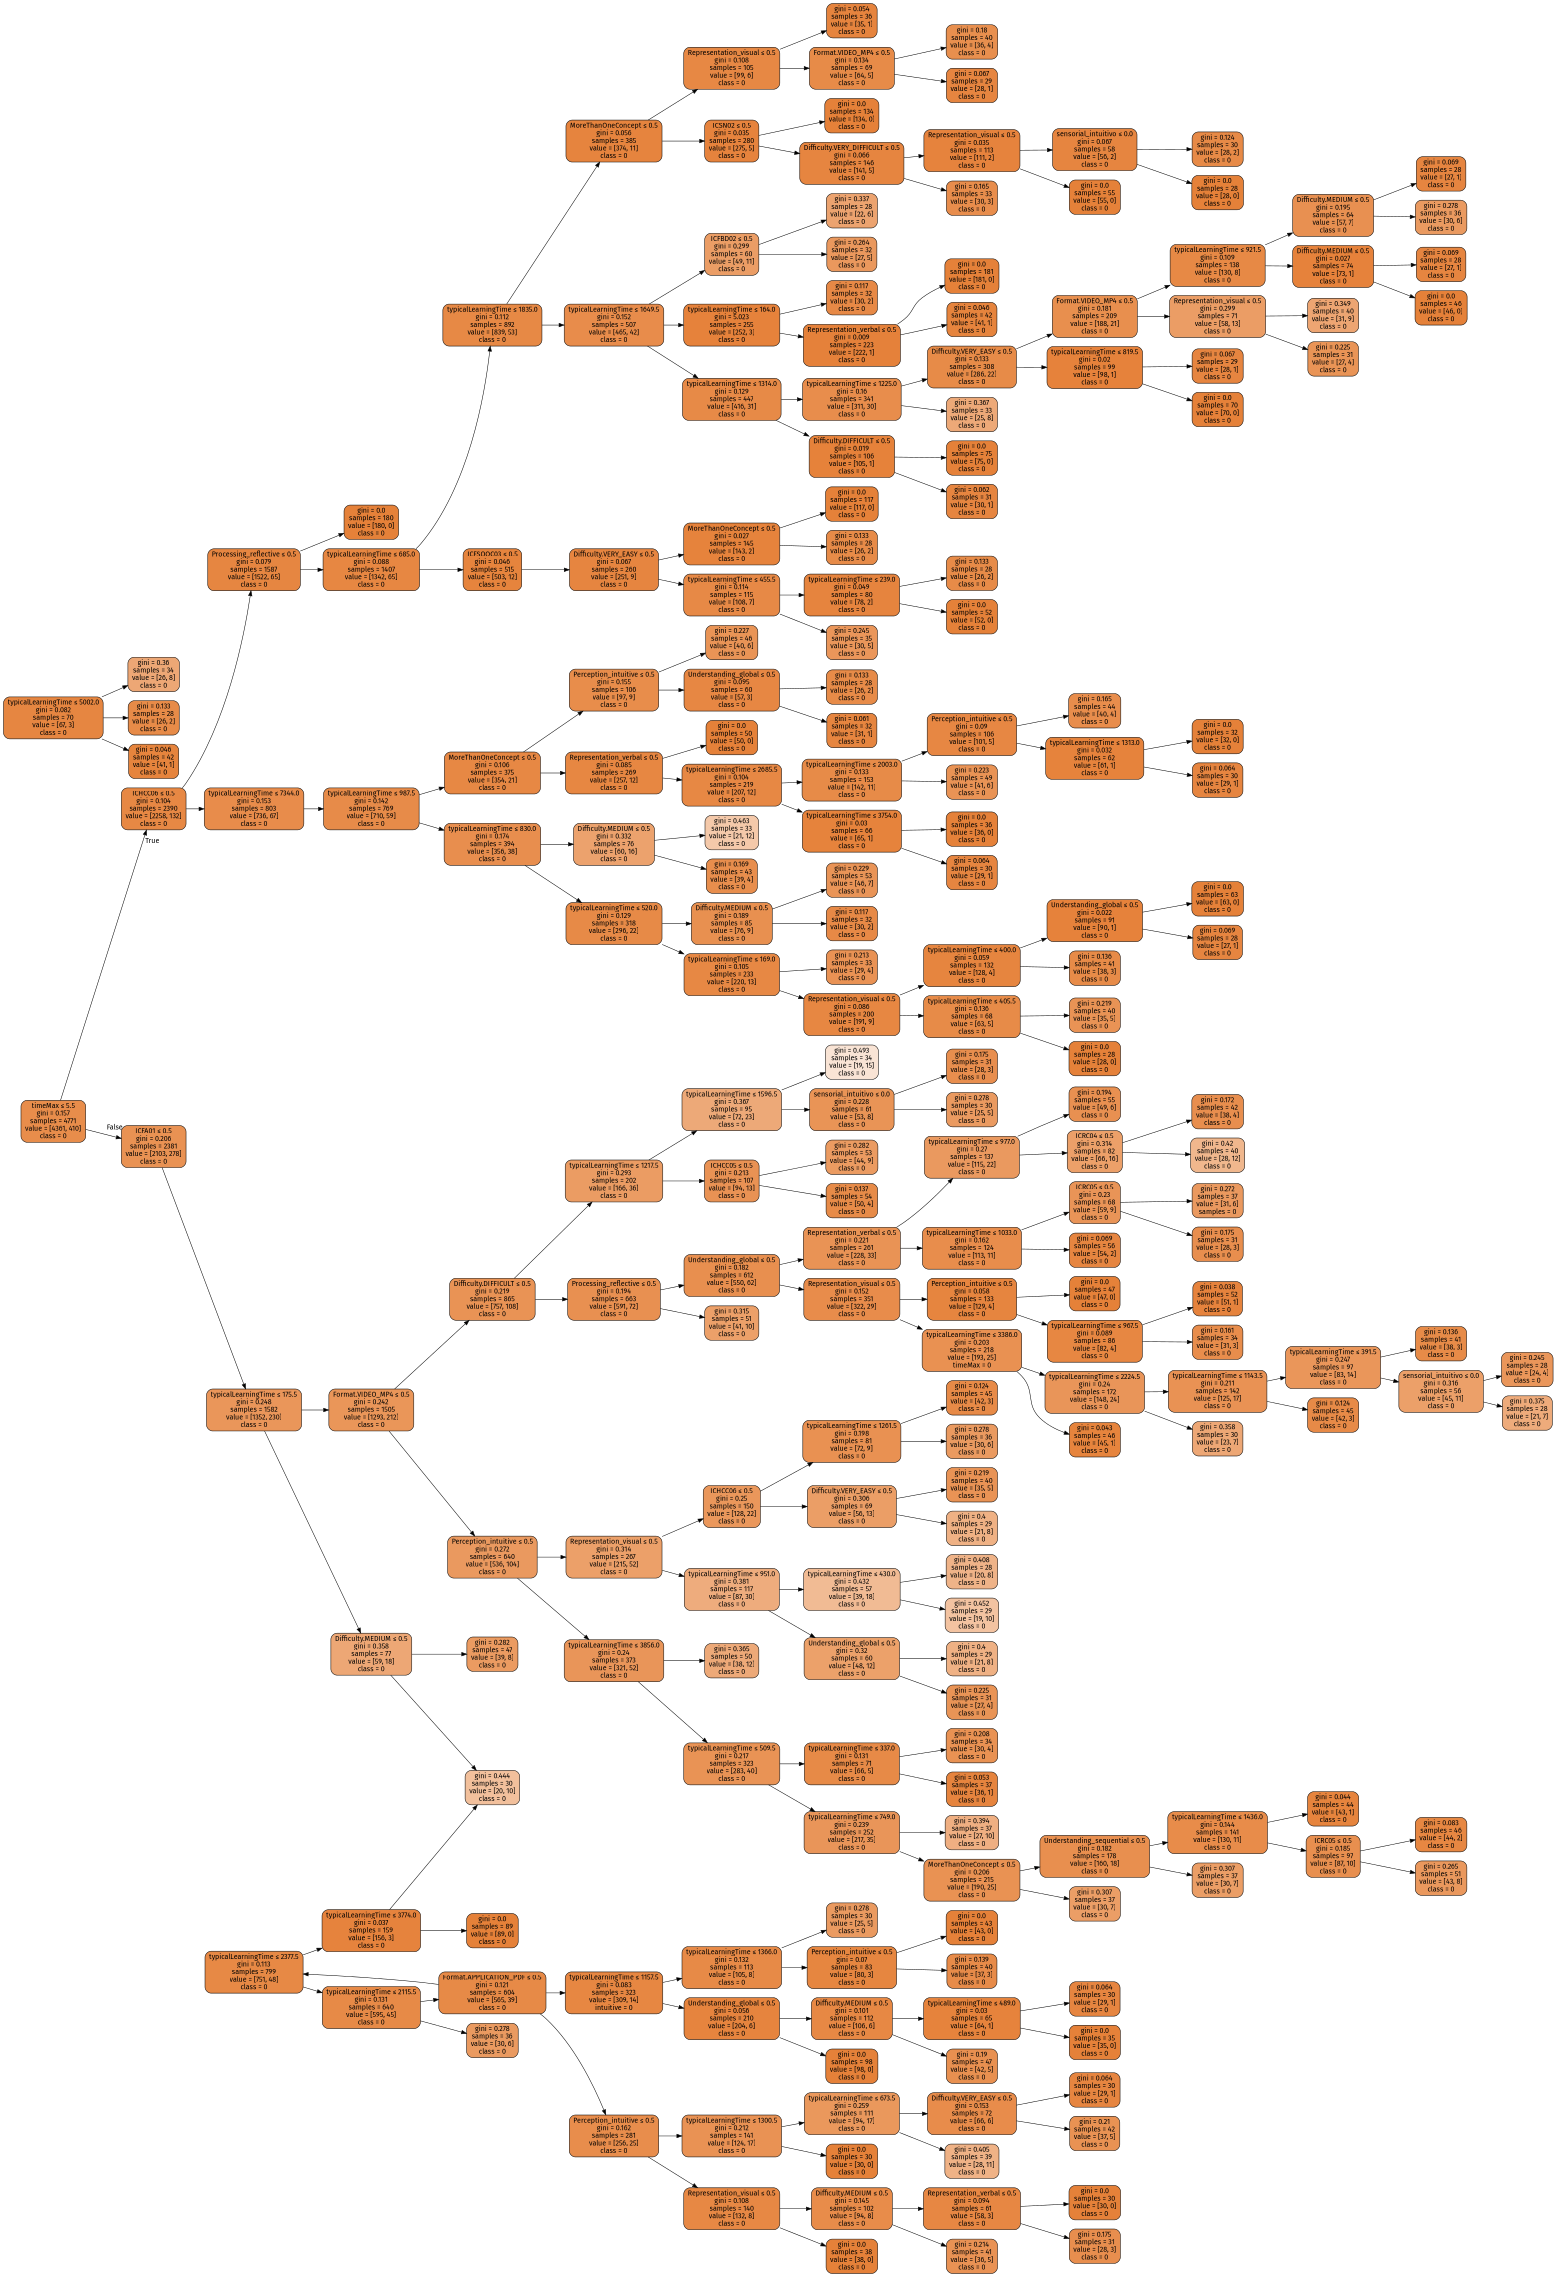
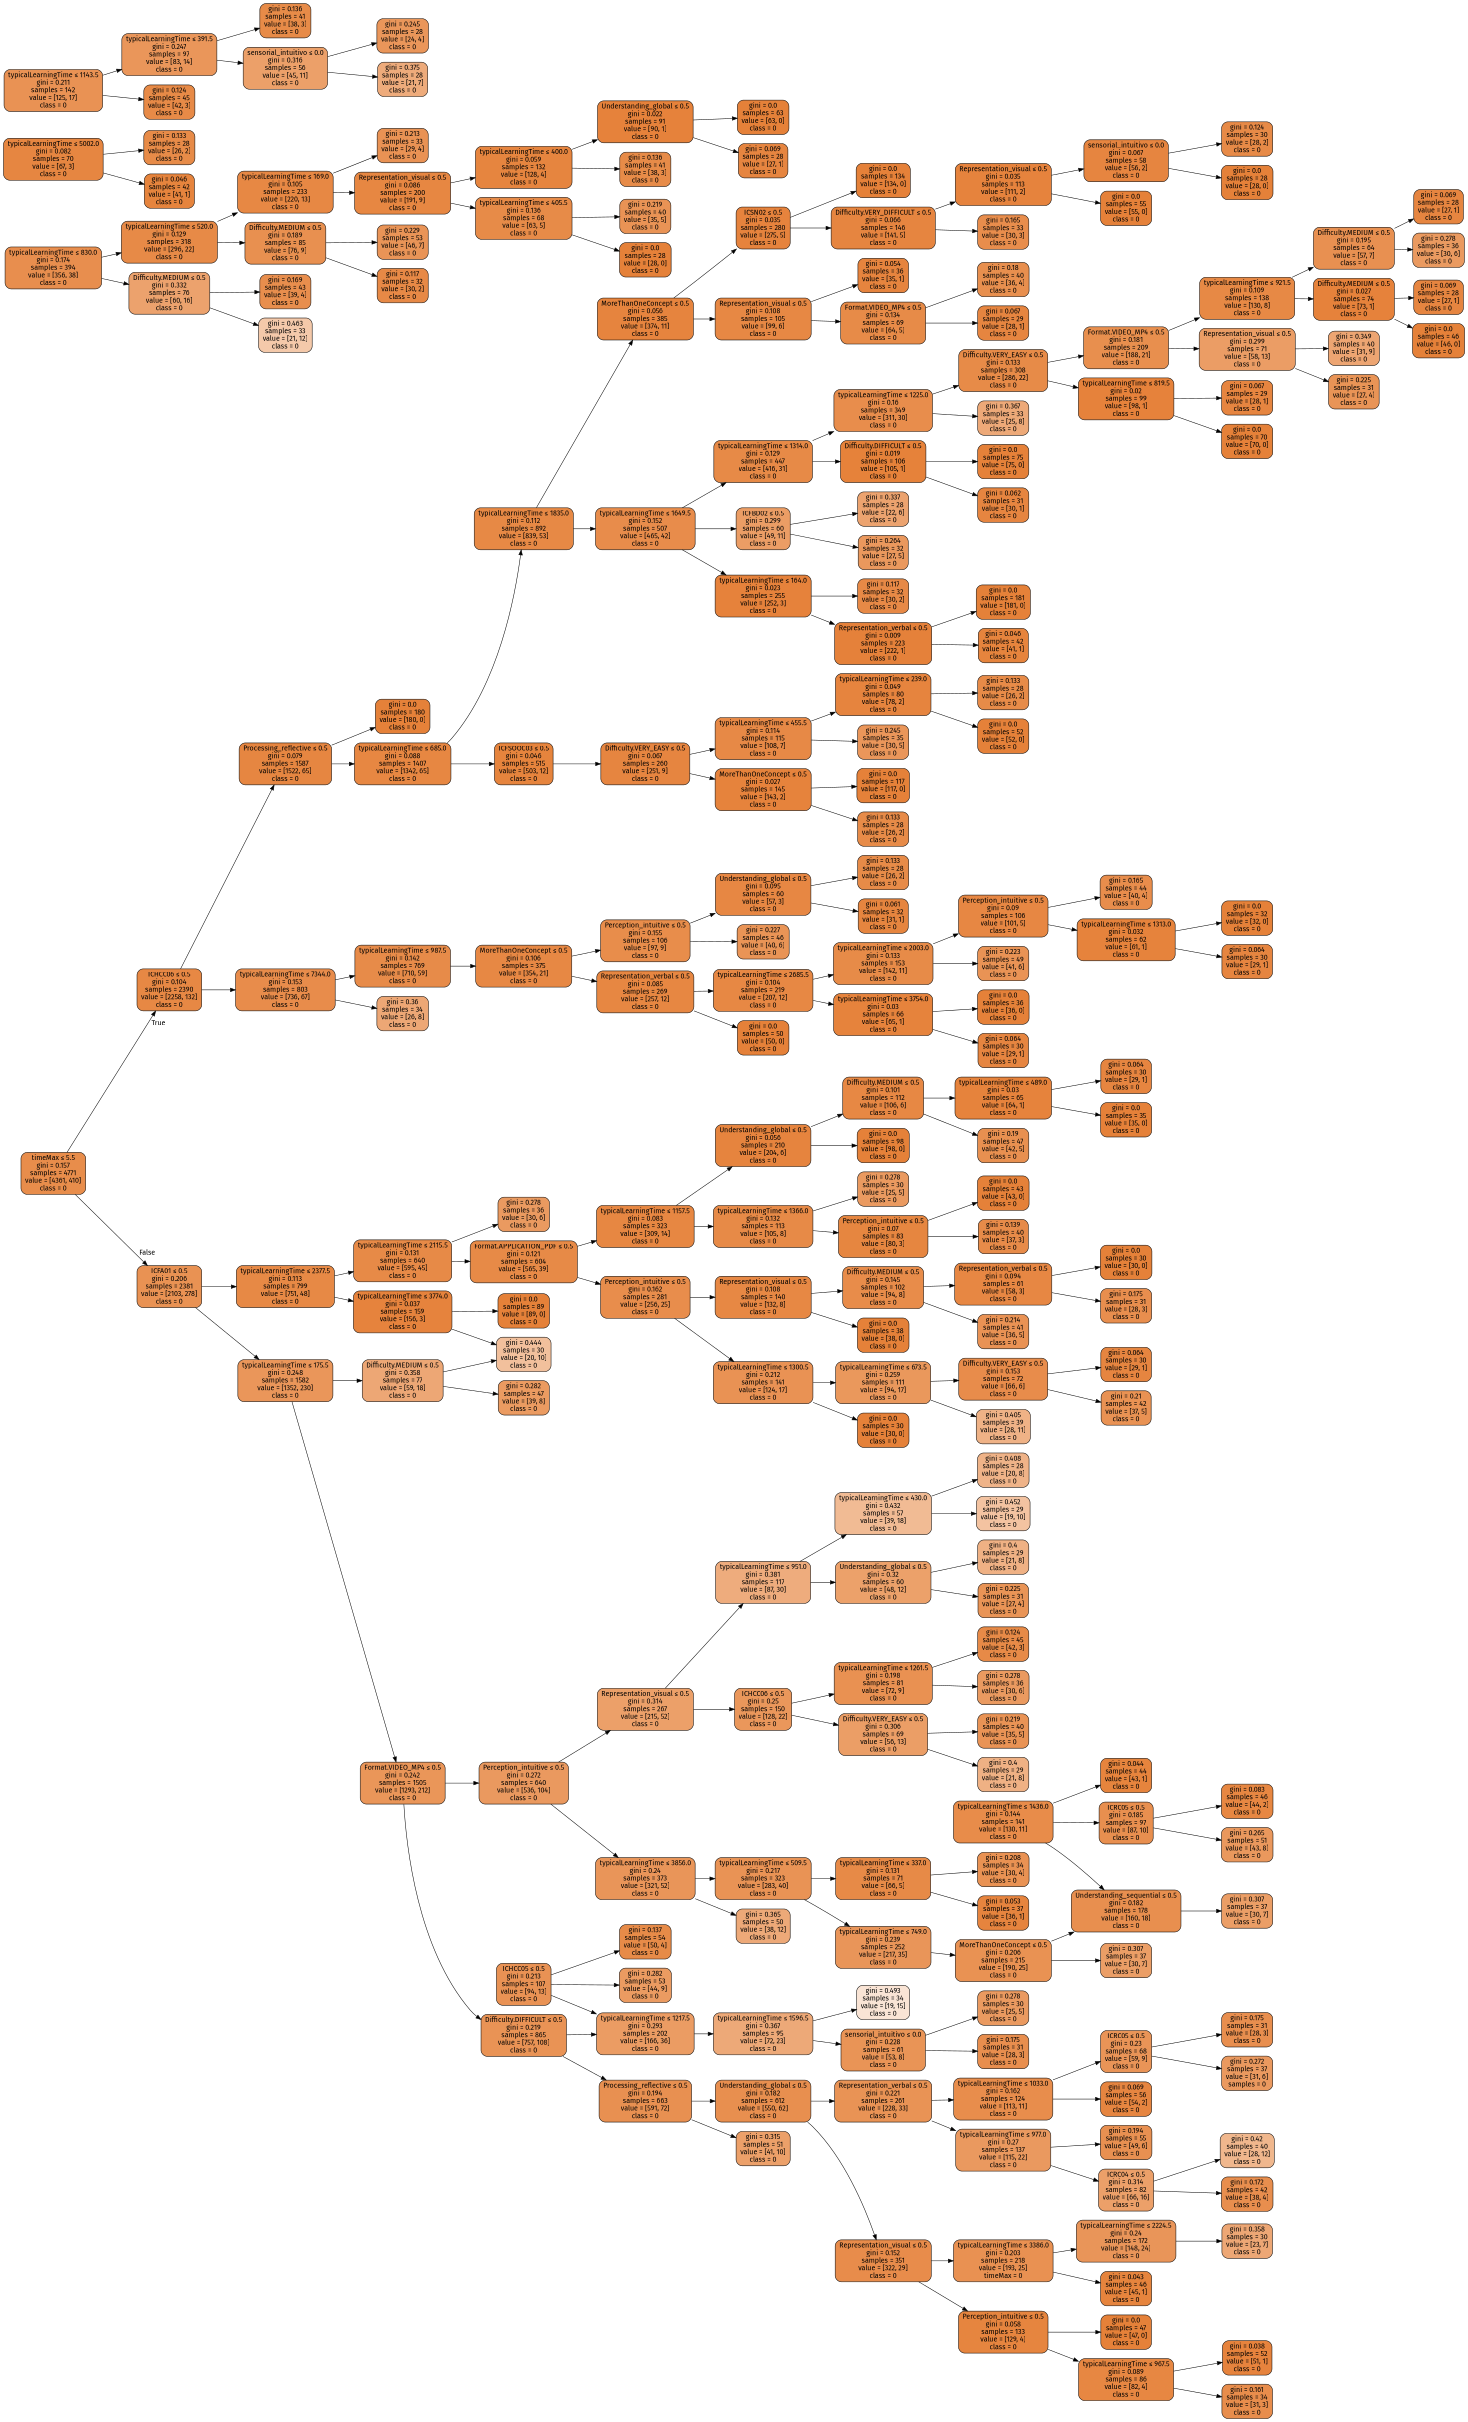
(732, 317) -> (763, 588)
(852, 399) -> (883, 410)
(112, 692) -> (354, 1004)
(429, 826) -> none
(681, 1181) -> (571, 2004)
(1154, 1392) -> none
(972, 1833) -> none
(1156, 1845) -> (1074, 1863)
(374, 1978) -> (216, 1287)
(614, 2008) -> (645, 1241)
